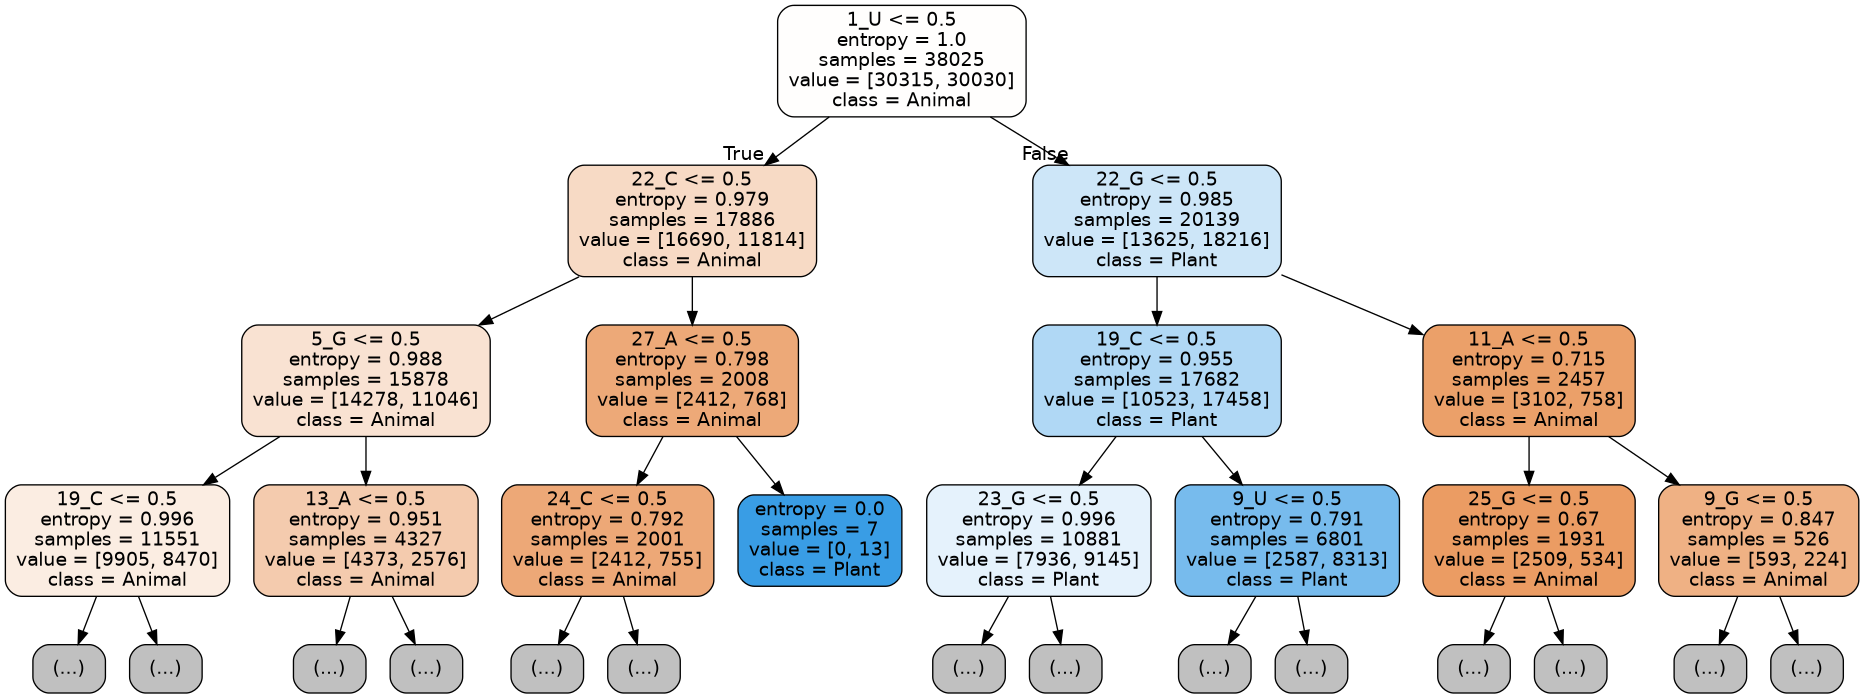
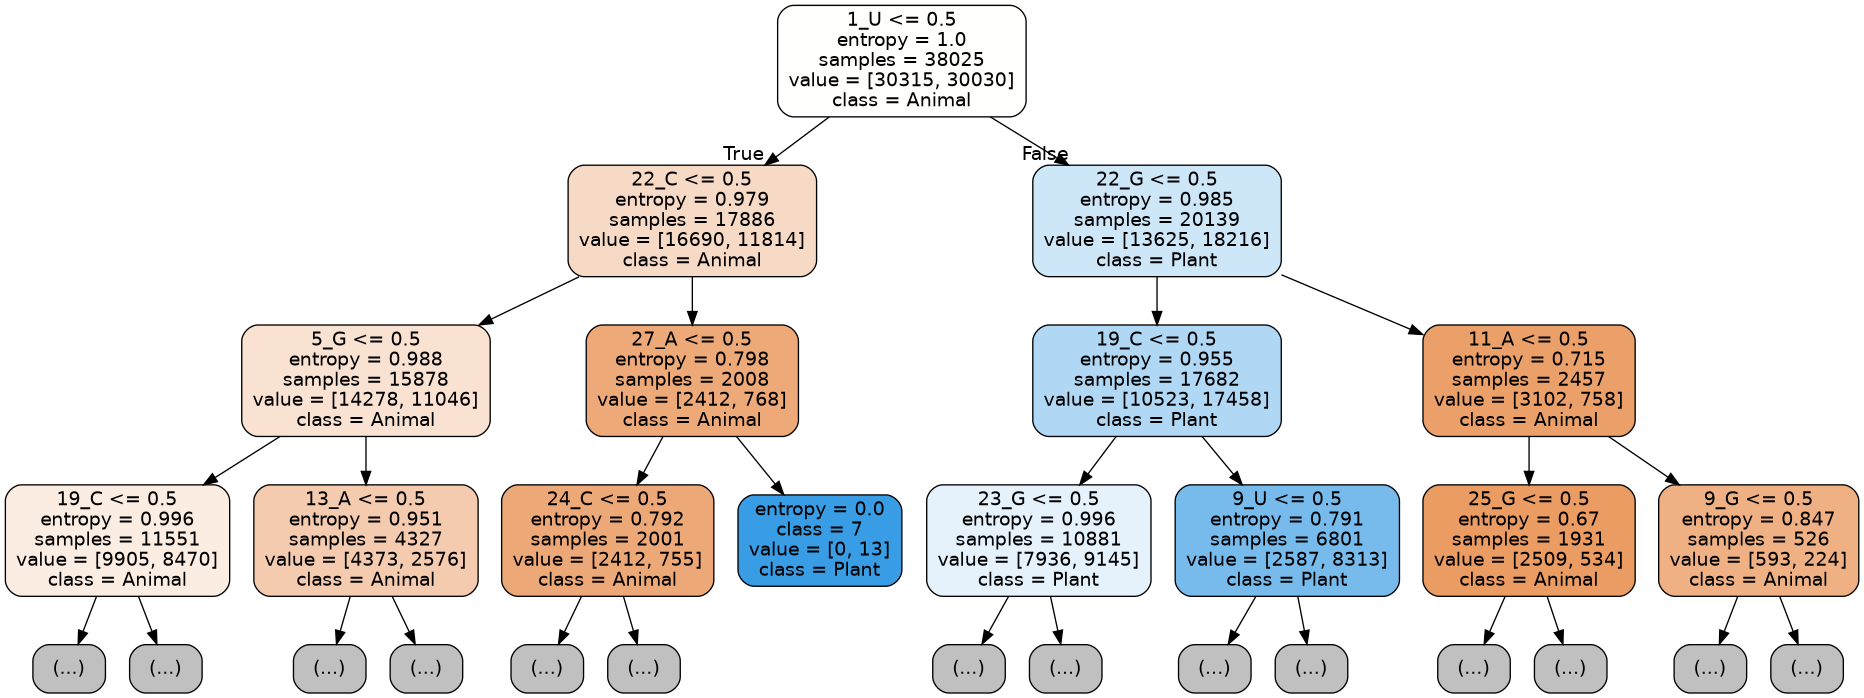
(820, 541) -> (820, 541)
